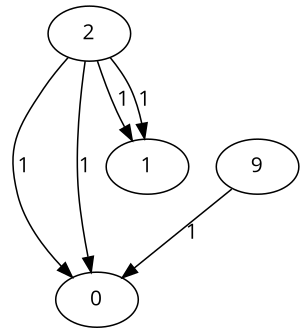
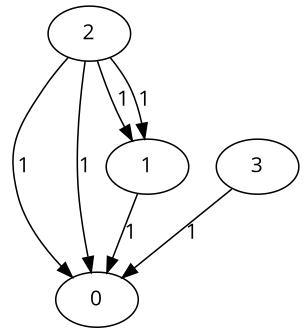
(258, 167) -> (258, 167)
none -> (125, 226)
